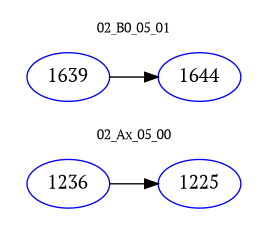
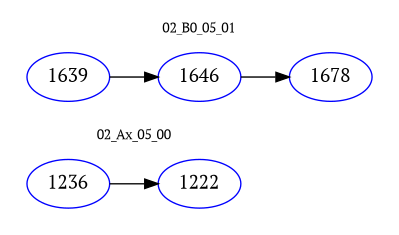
(200, 77) -> (200, 77)
none -> (331, 77)
(200, 184) -> (200, 184)
